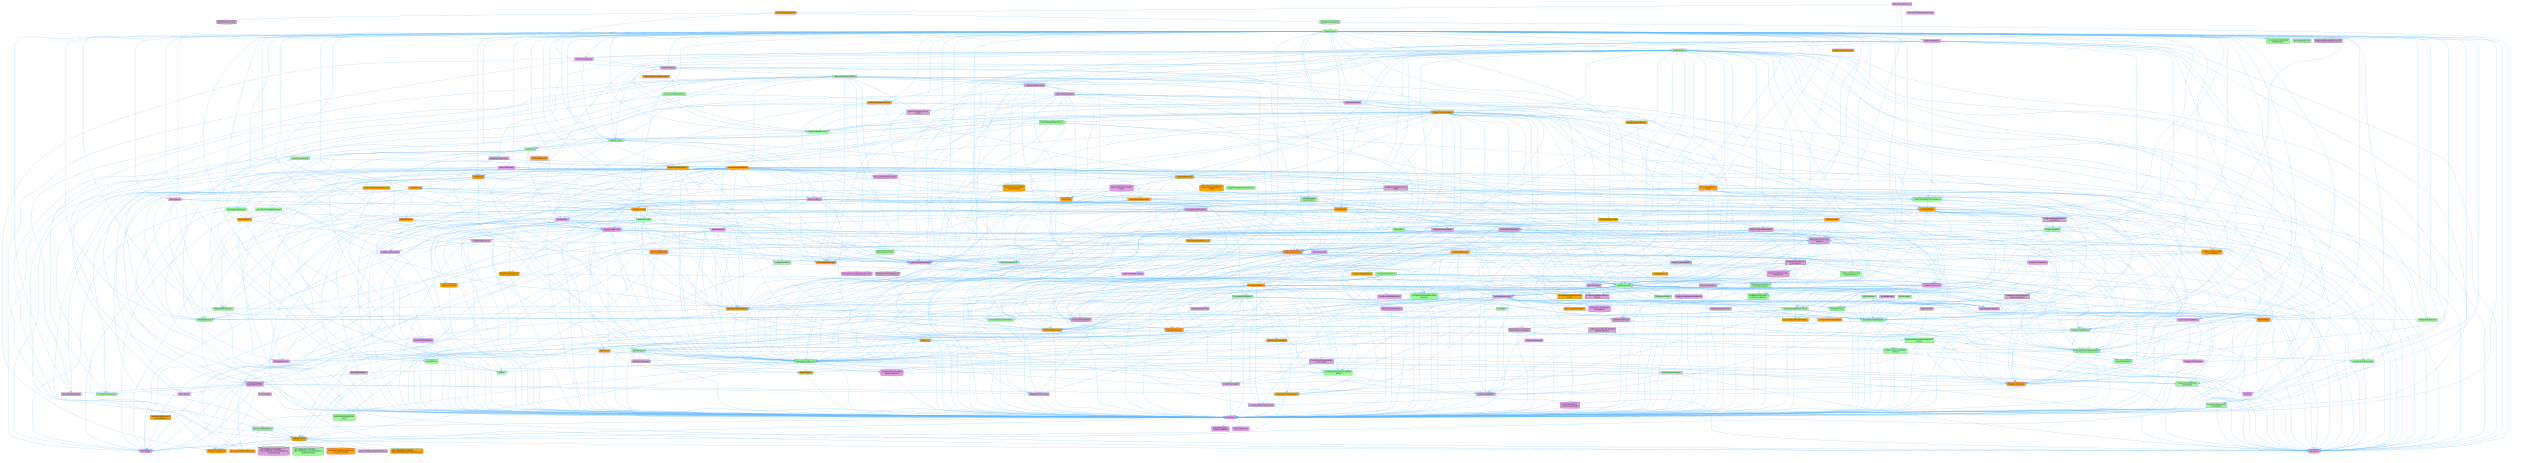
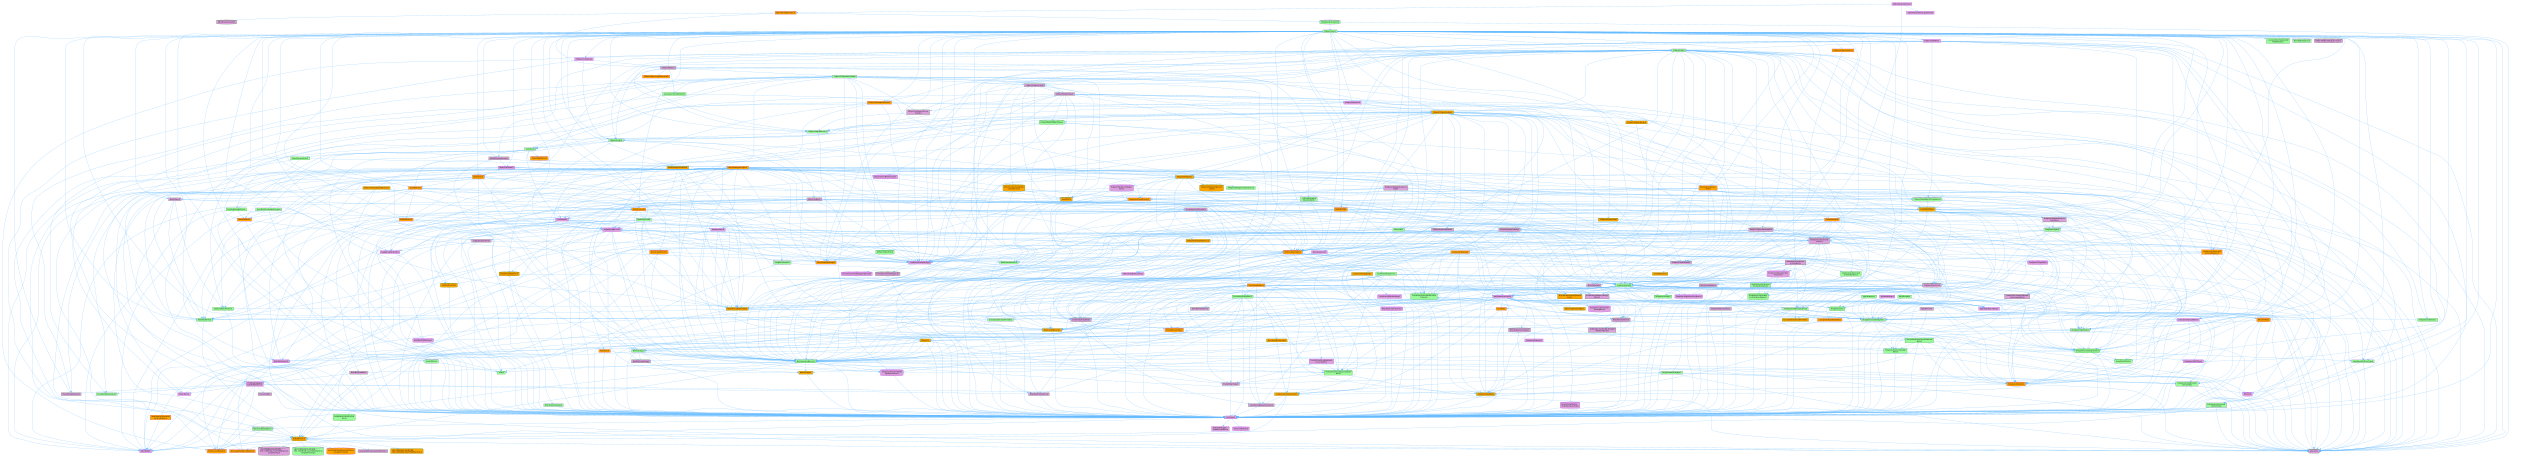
(1501, 309) -> (1501, 309)
(1486, 394) -> (1486, 394)
none -> (554, 405)
